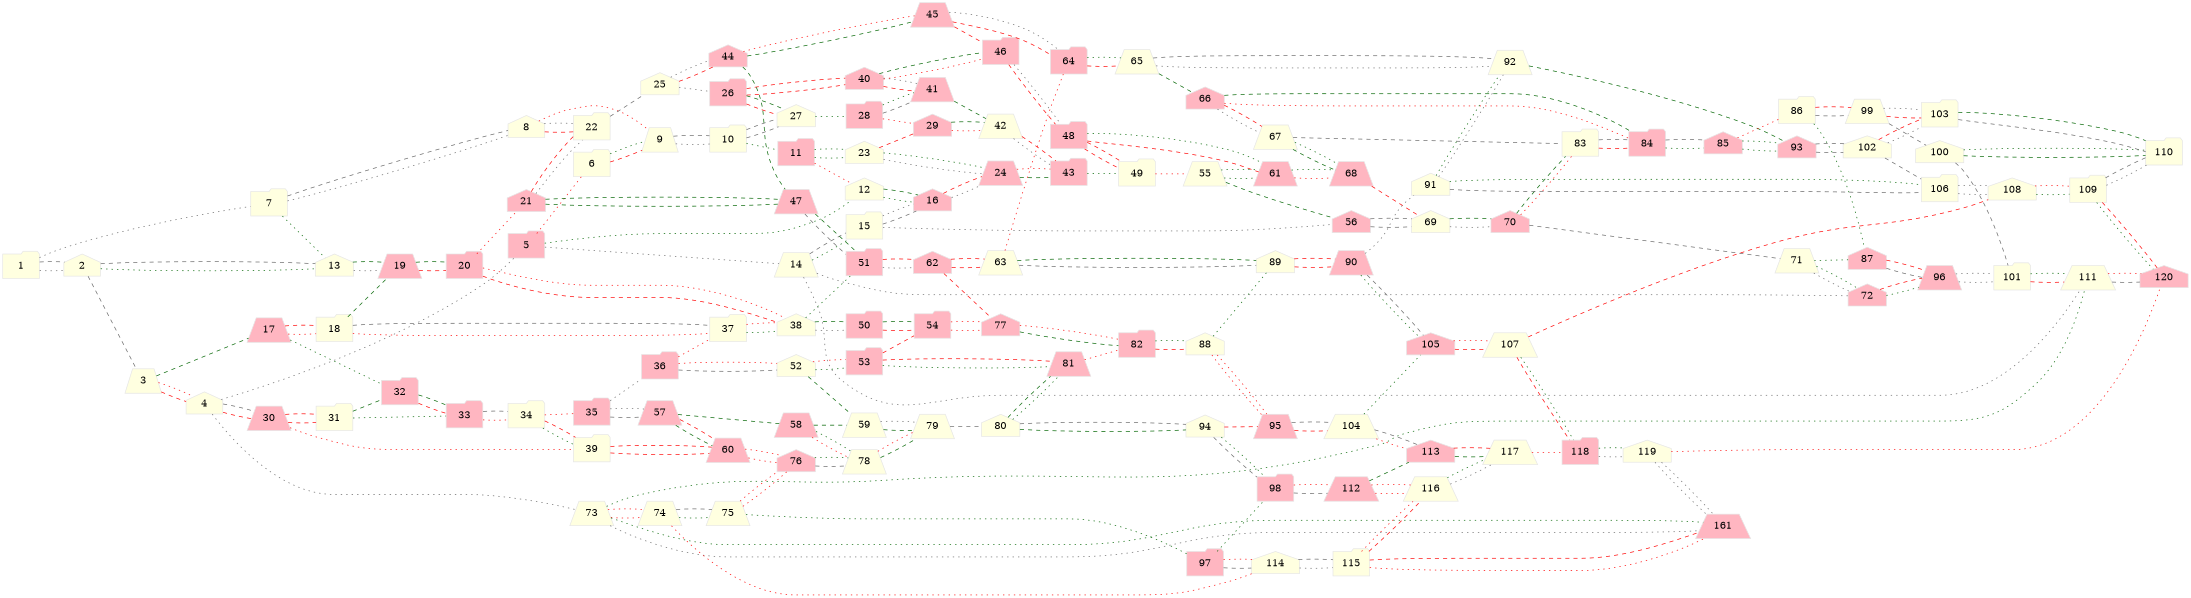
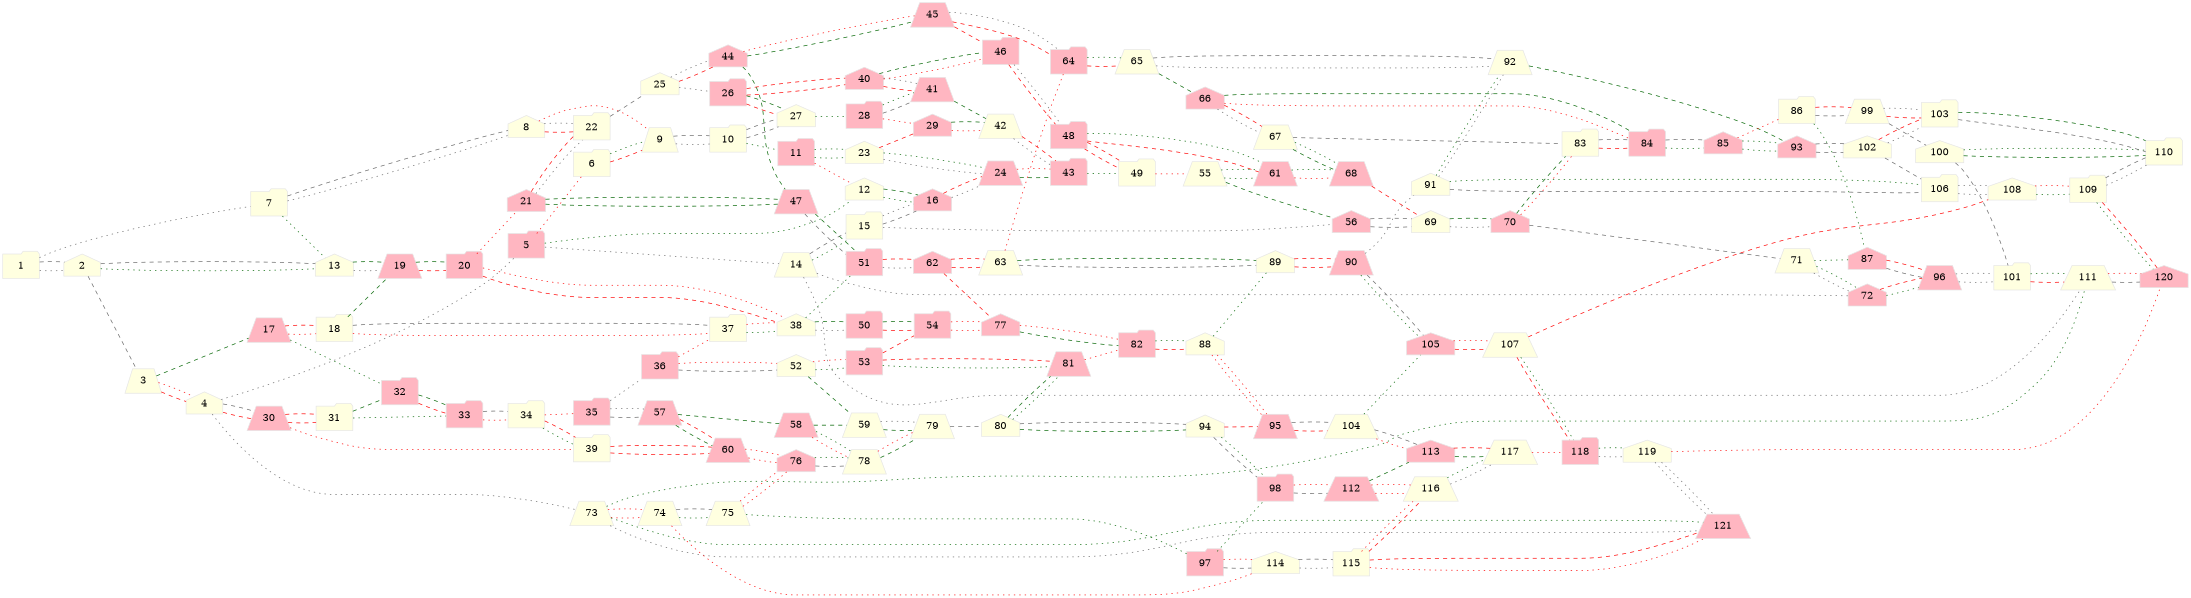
(1723, 526) -> (1723, 526)
